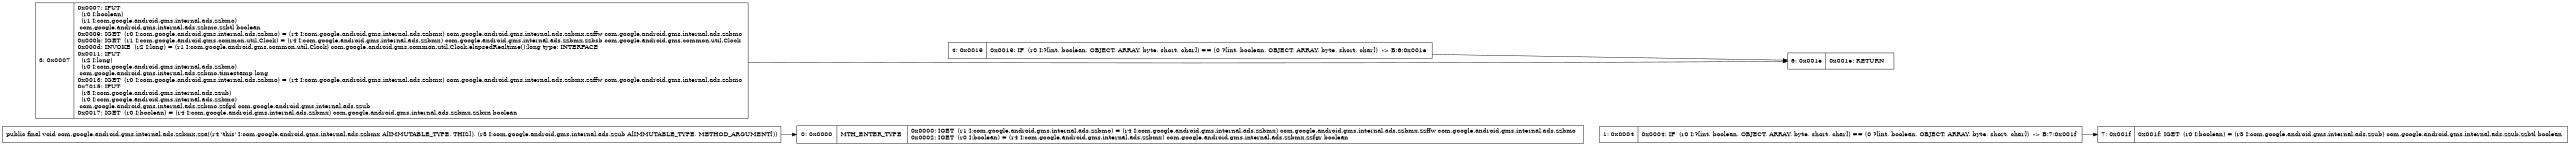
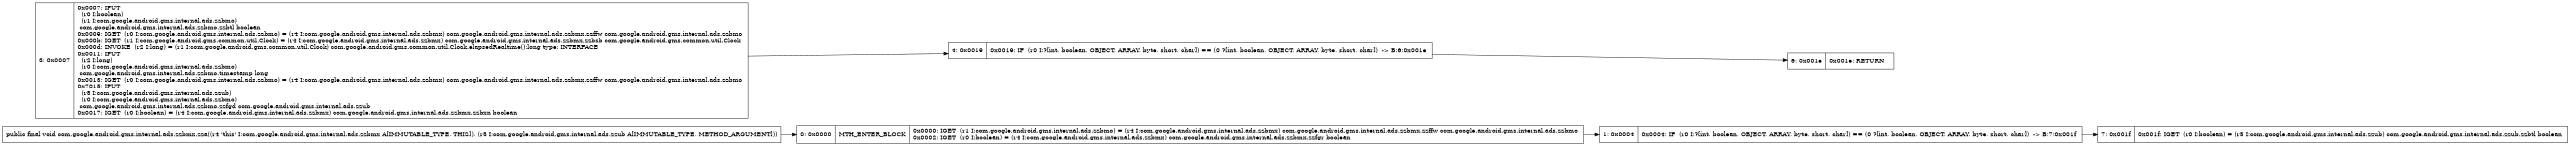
(1266, 63) -> (846, 55)
(871, 134) -> (872, 134)
none -> (1589, 135)
